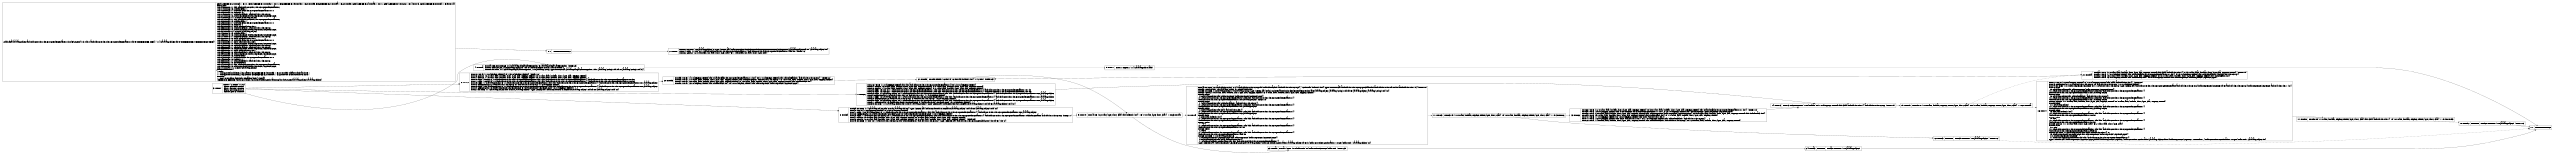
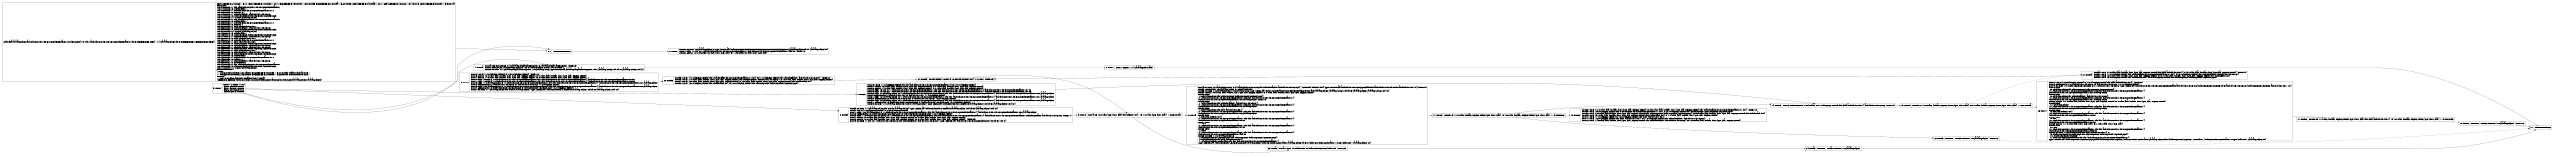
(352, 86) -> (407, 106)
(1782, 109) -> (1642, 105)
